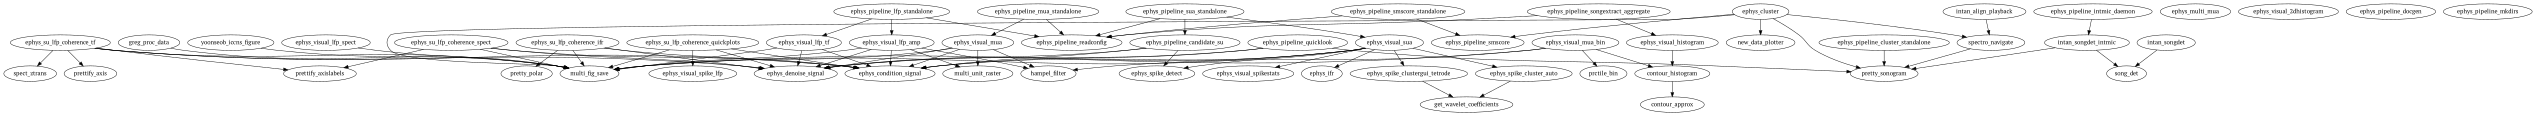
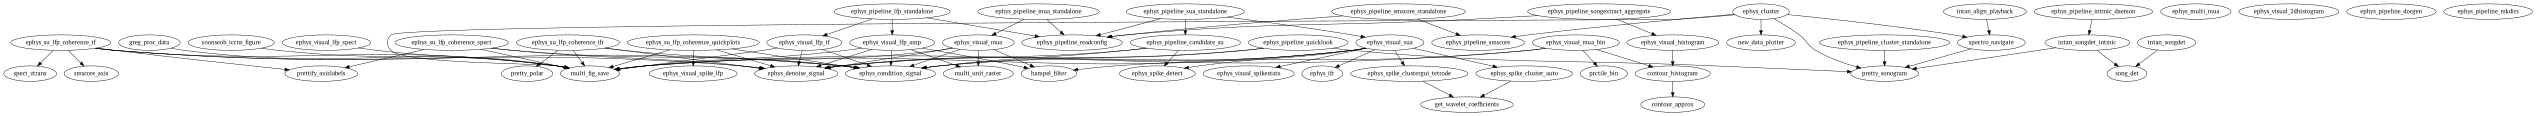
(90, 74) -> (91, 74)
